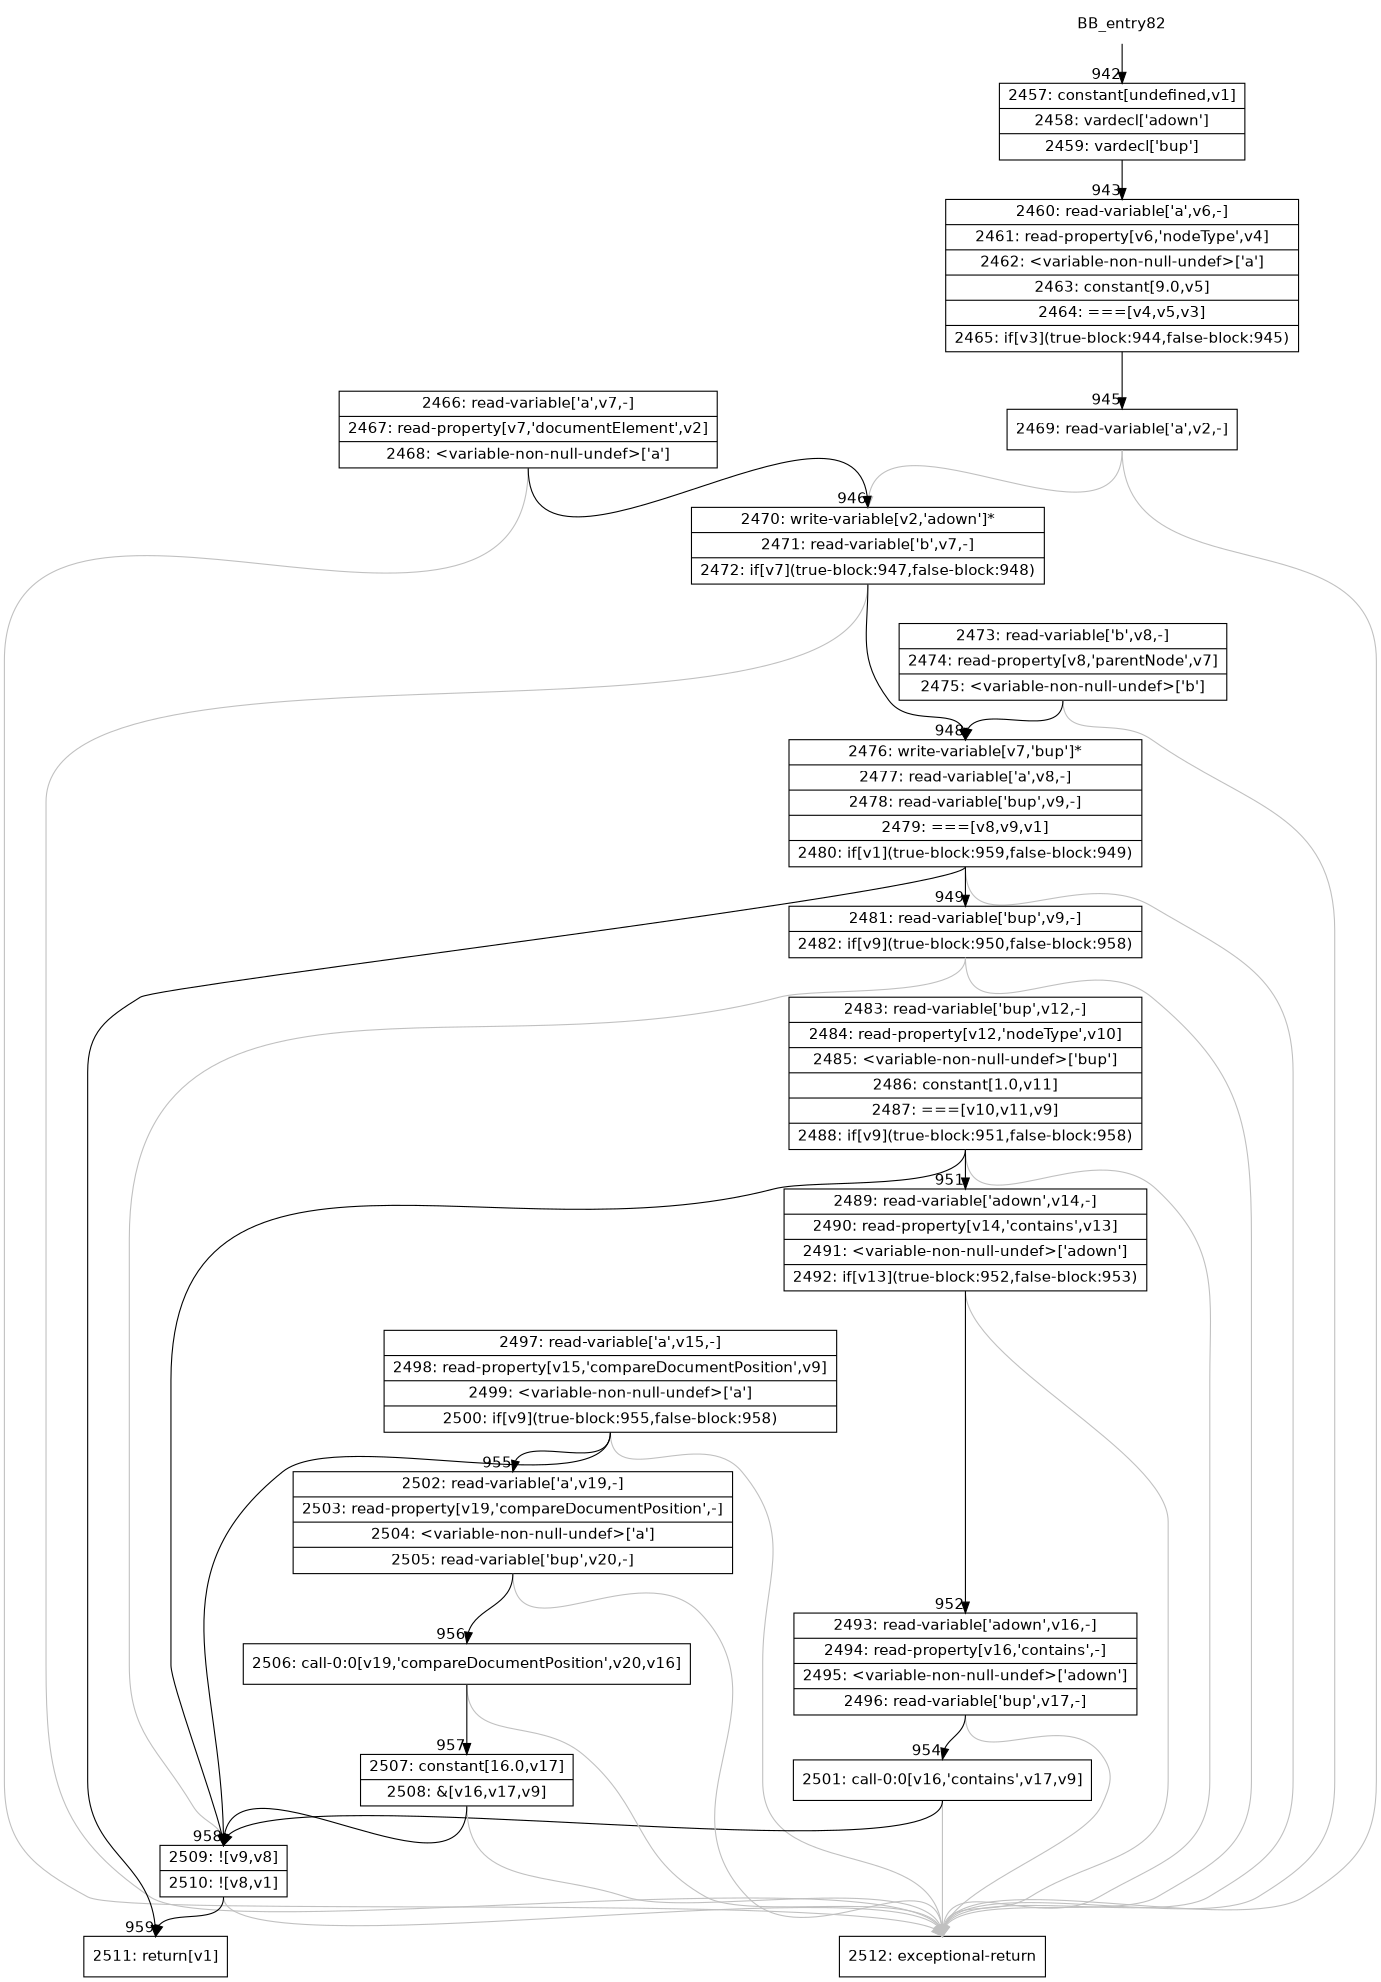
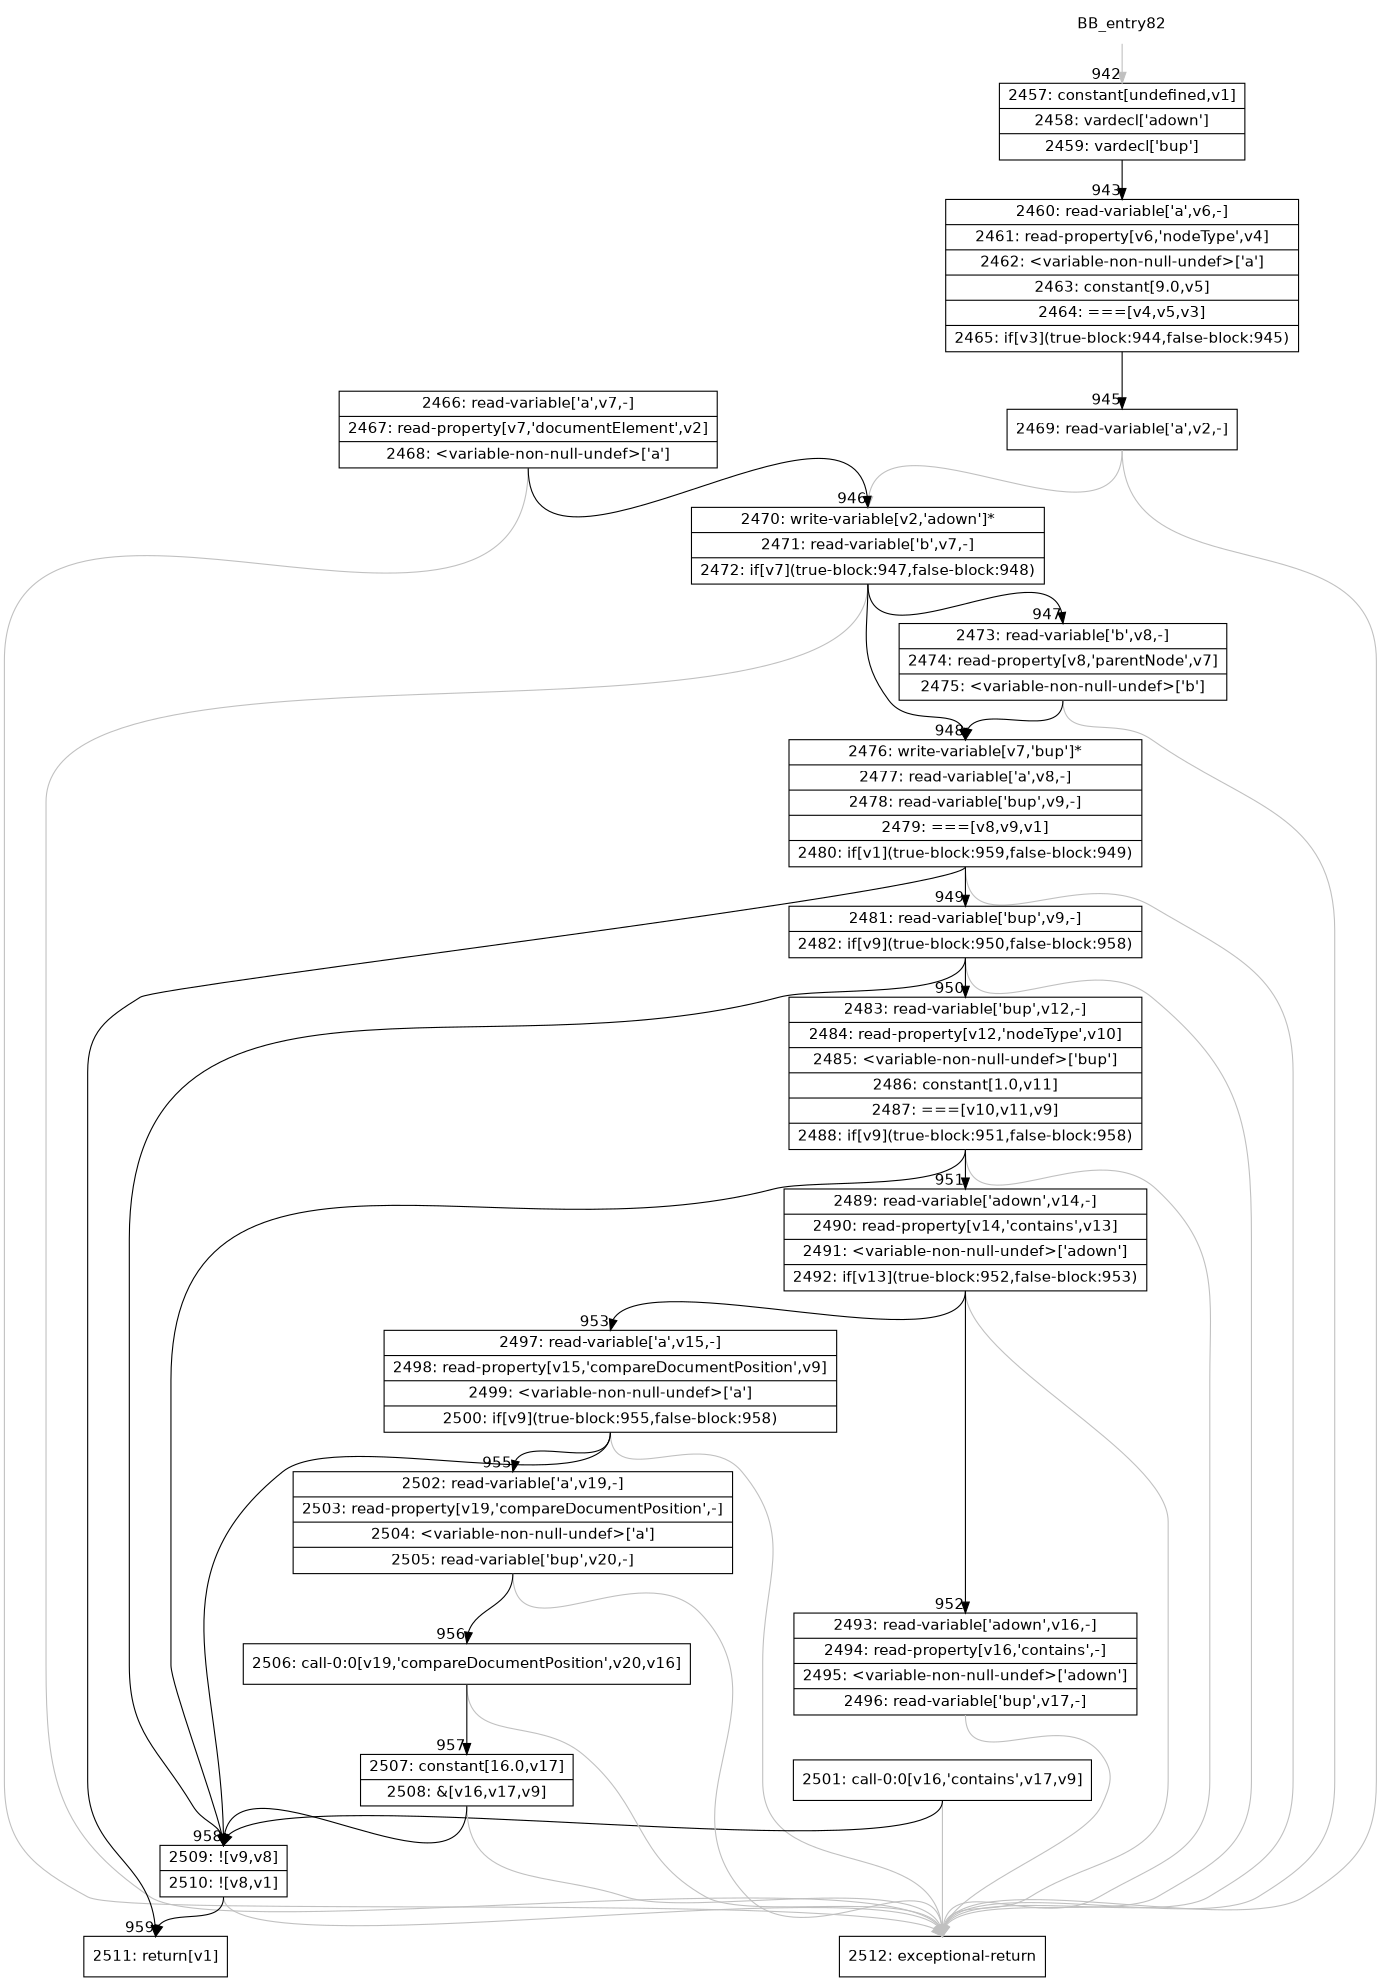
(1122, 58) -> (1122, 58)
none -> (960, 605)
none -> (965, 972)
(190, 1081) -> (190, 1081)
none -> (793, 1311)
(958, 1733) -> none
